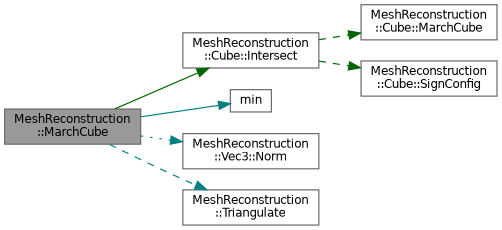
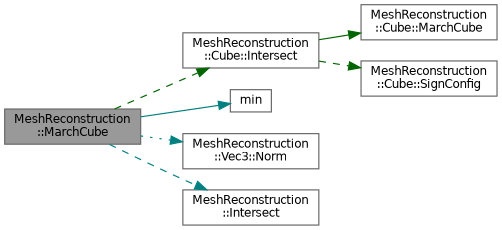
(334, 37) -> (334, 37)
(156, 91) -> (156, 91)
(251, 207) -> (251, 207)
